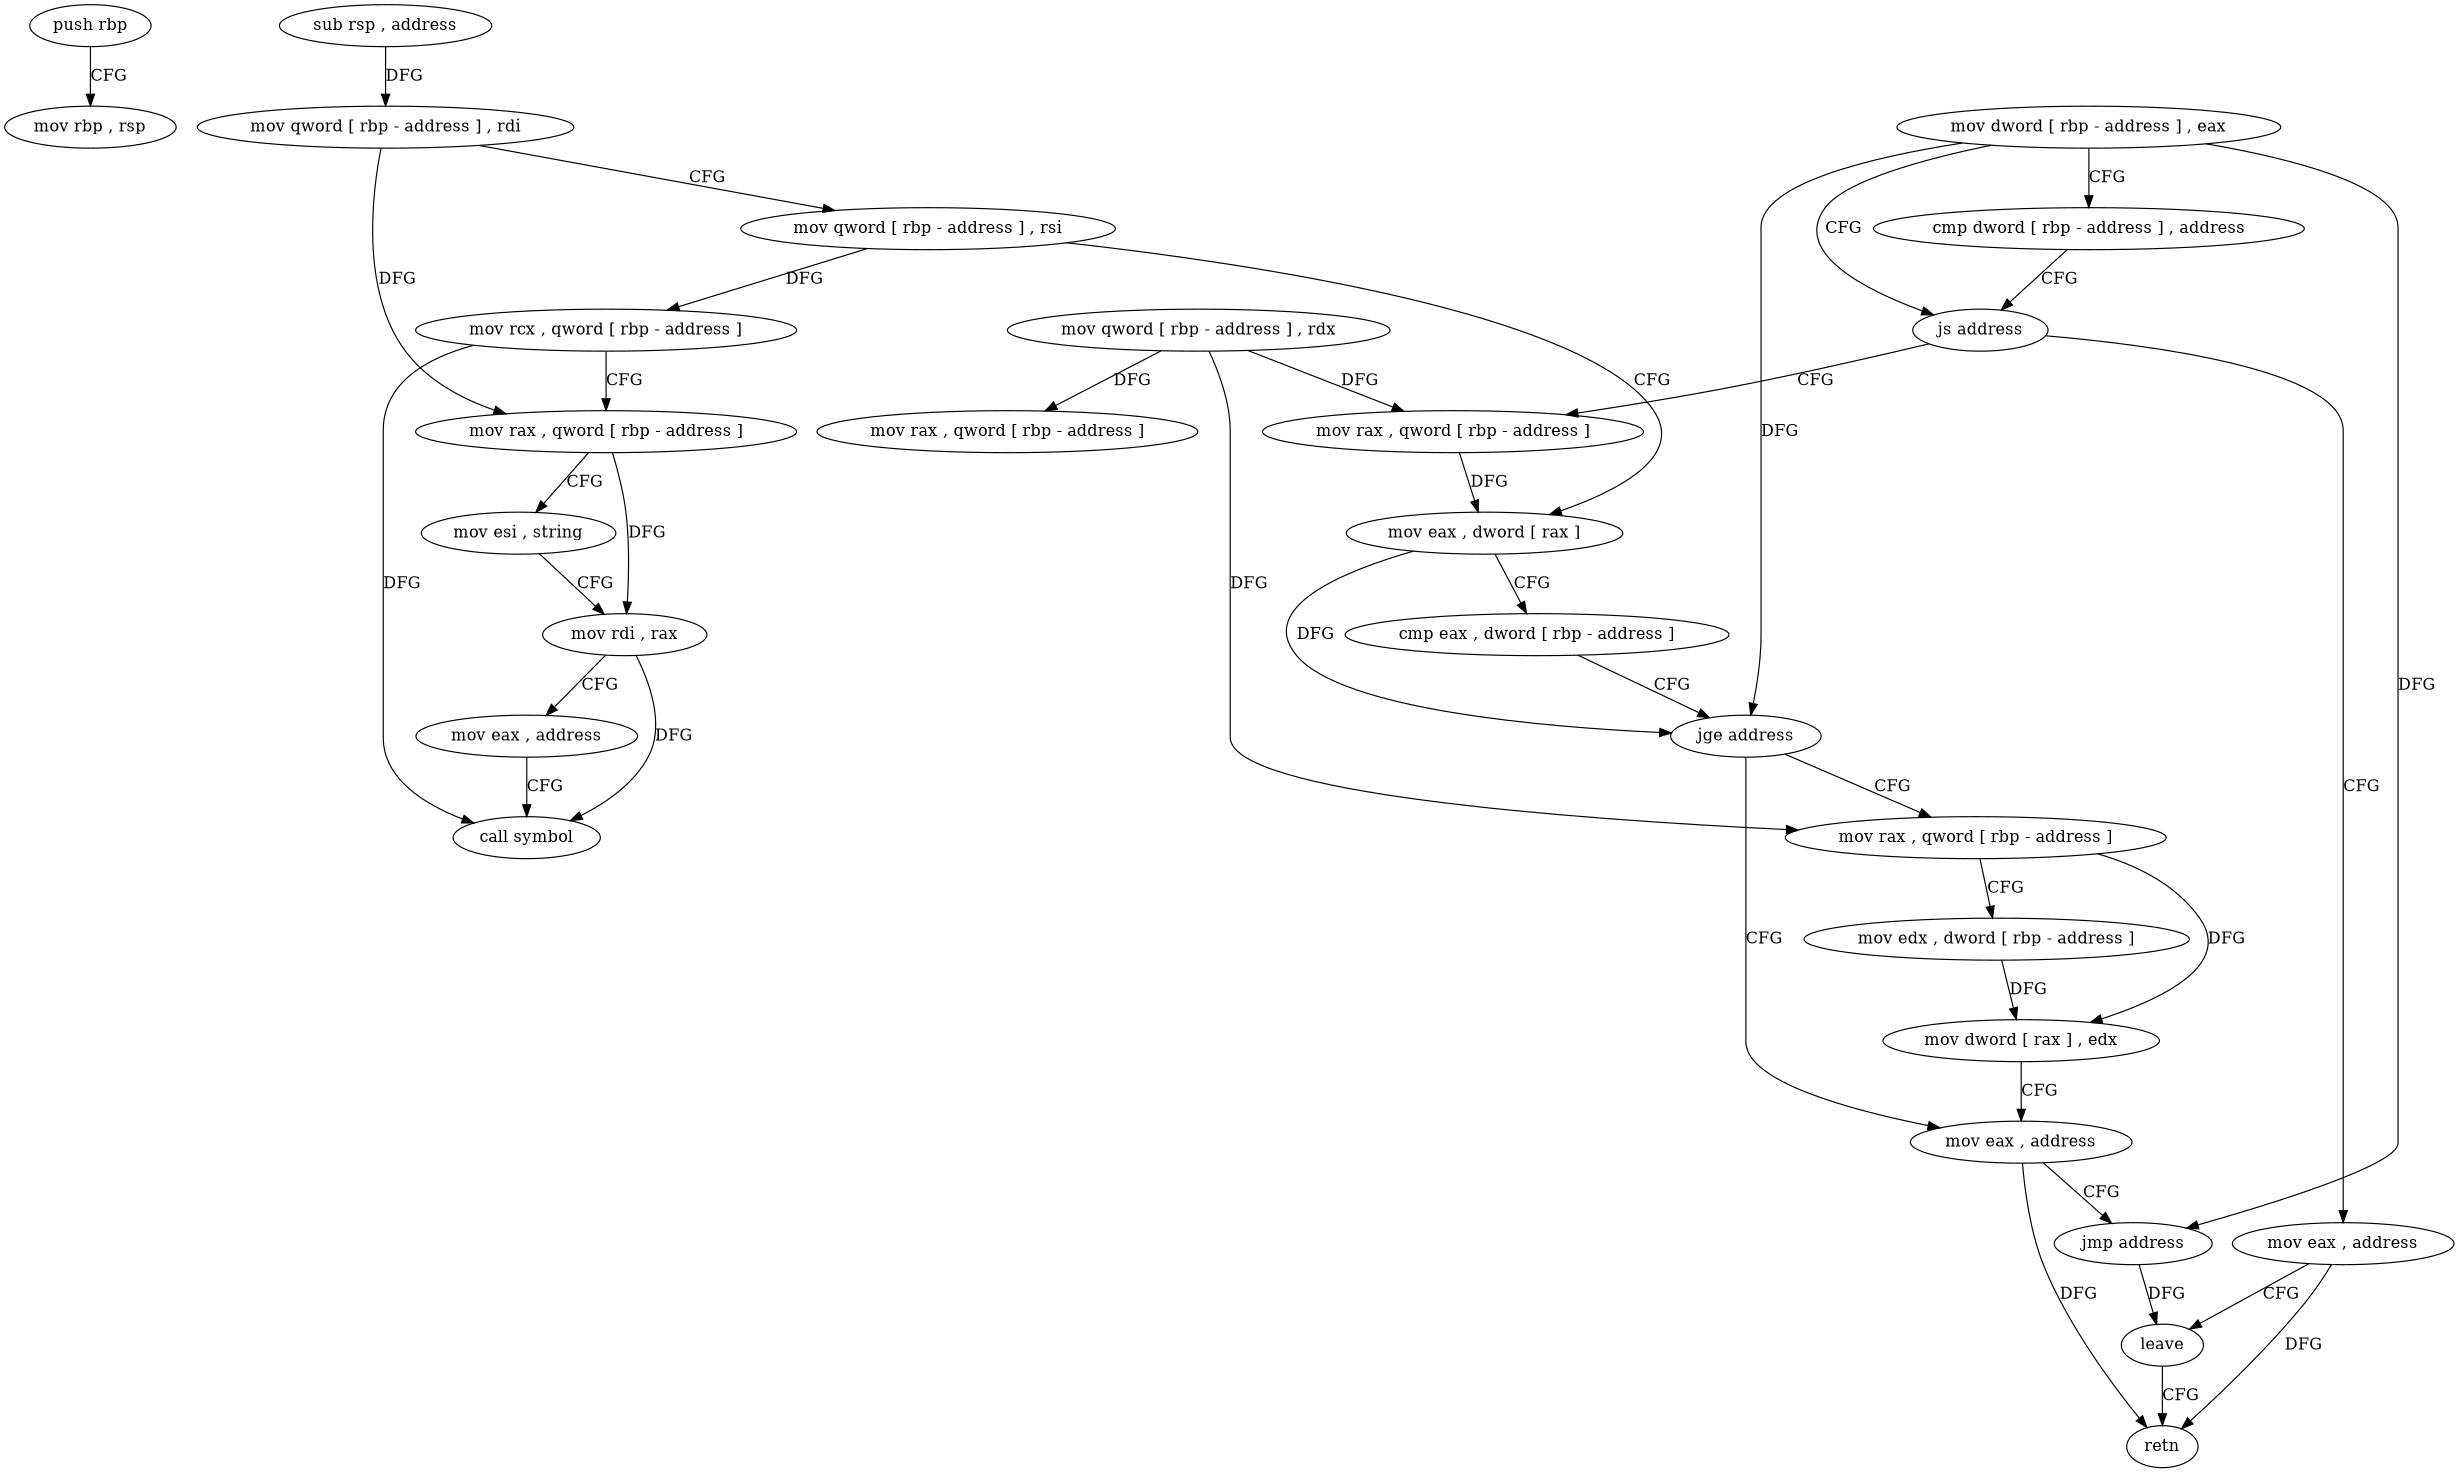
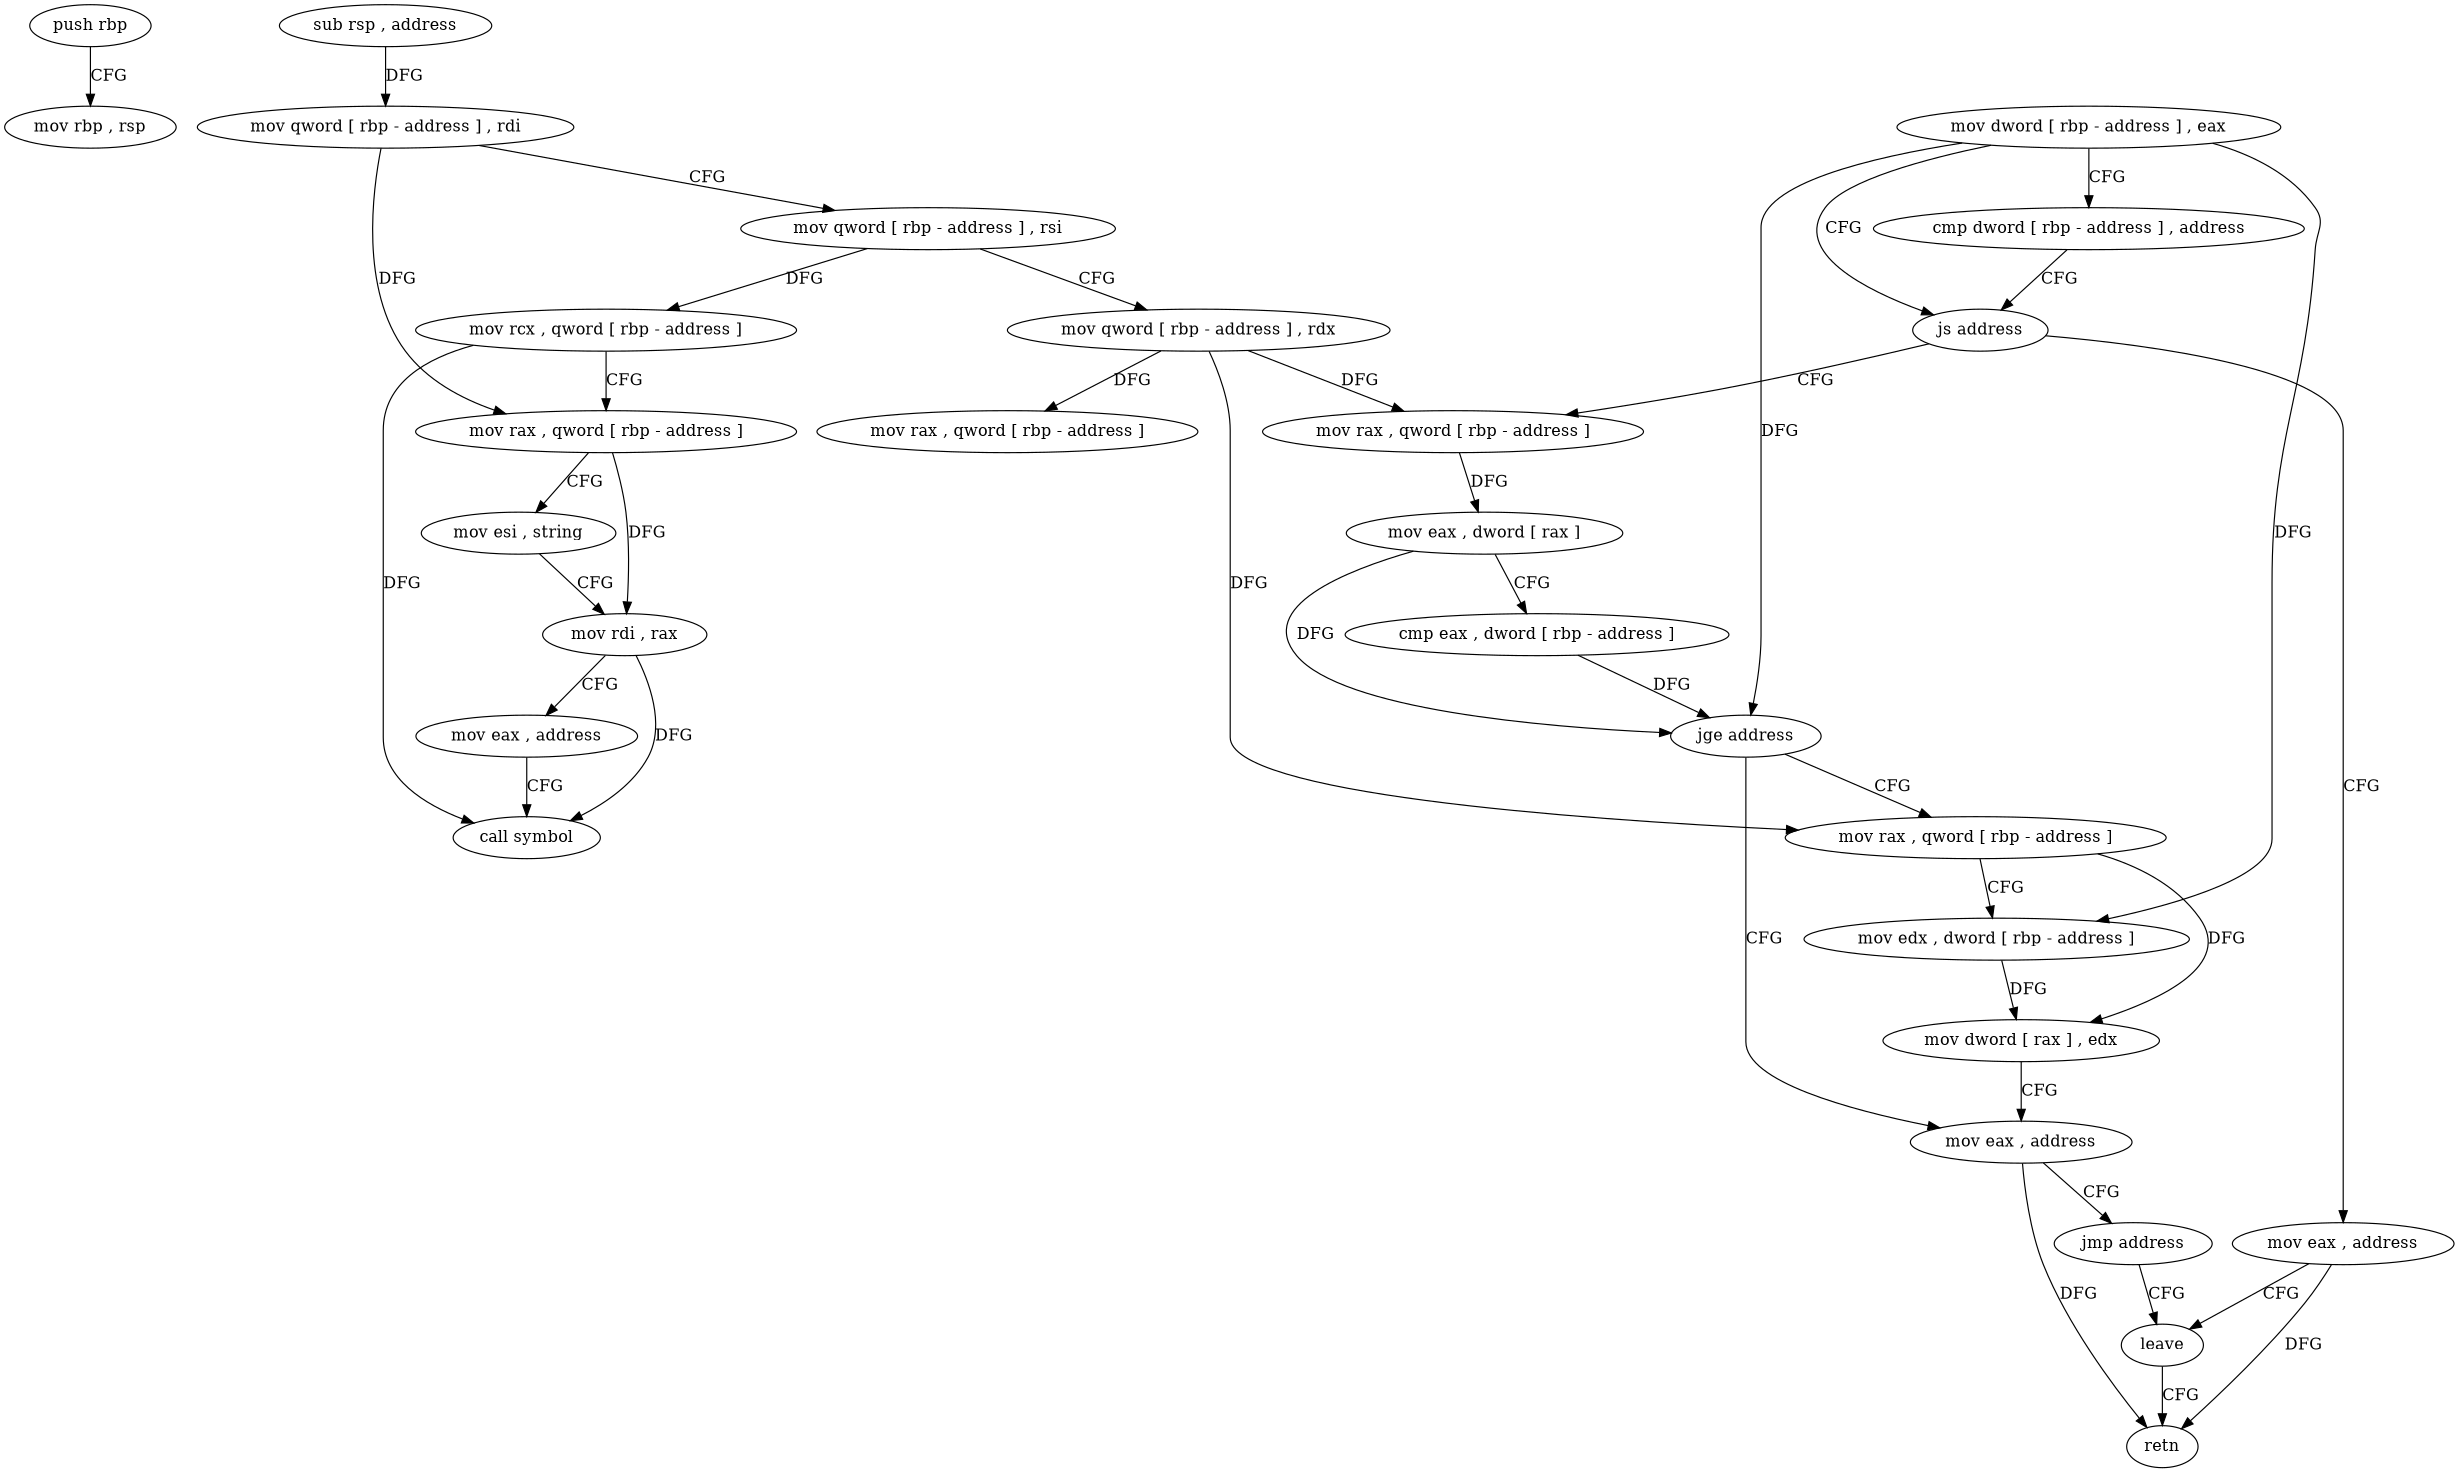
(1450, 310) -> (1058, 277)
(1672, 685) -> (1672, 685)
(2398, 686) -> (2273, 554)
(2167, 1294) -> (2167, 1294)
